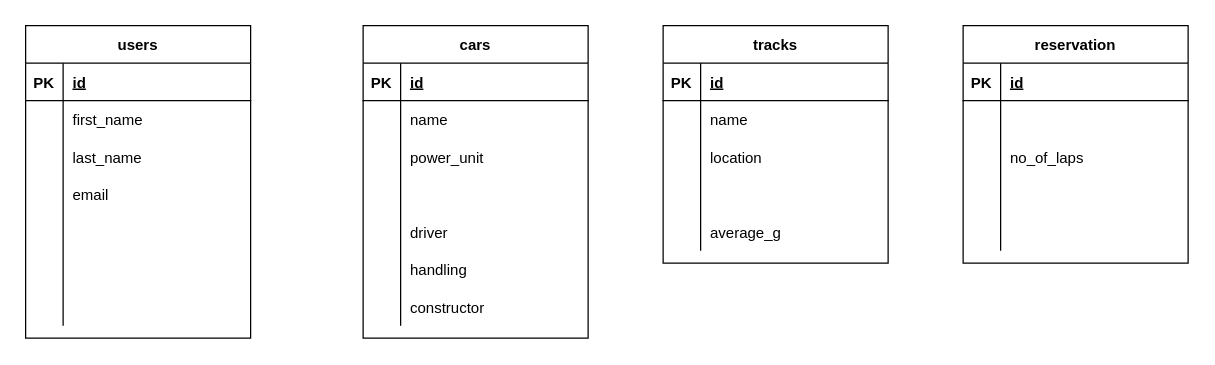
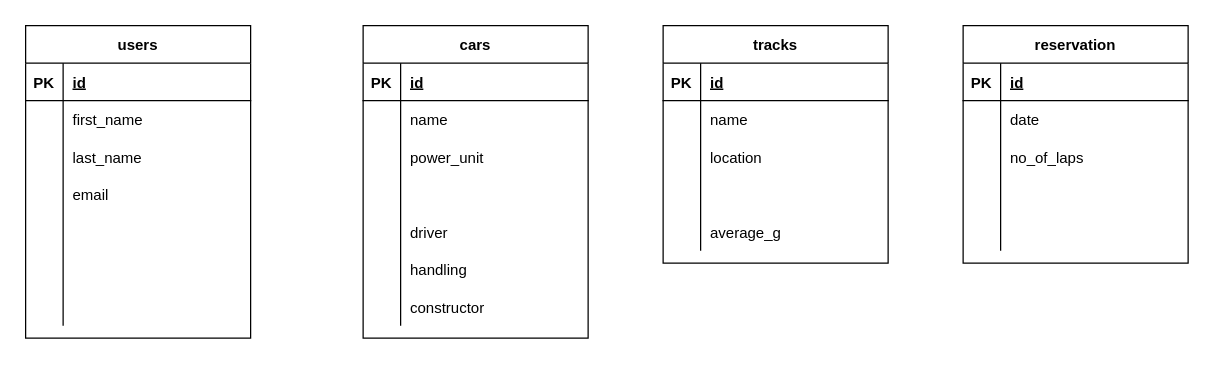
none -> (1094, 119)
